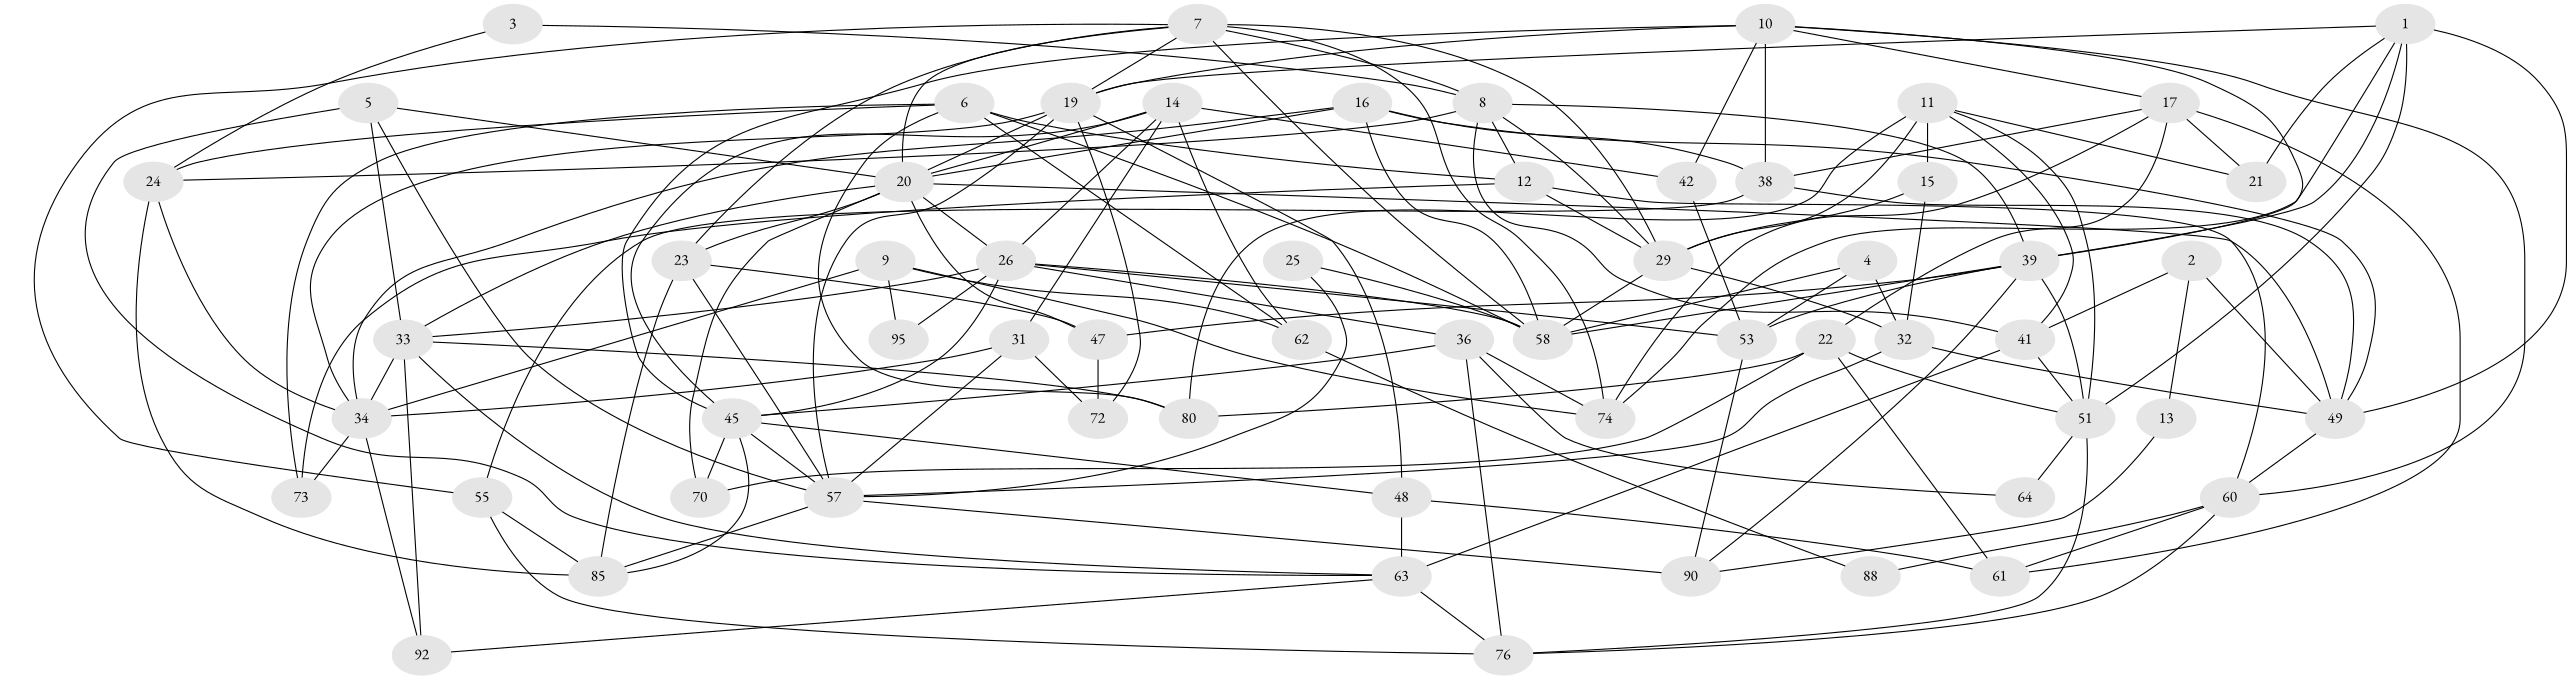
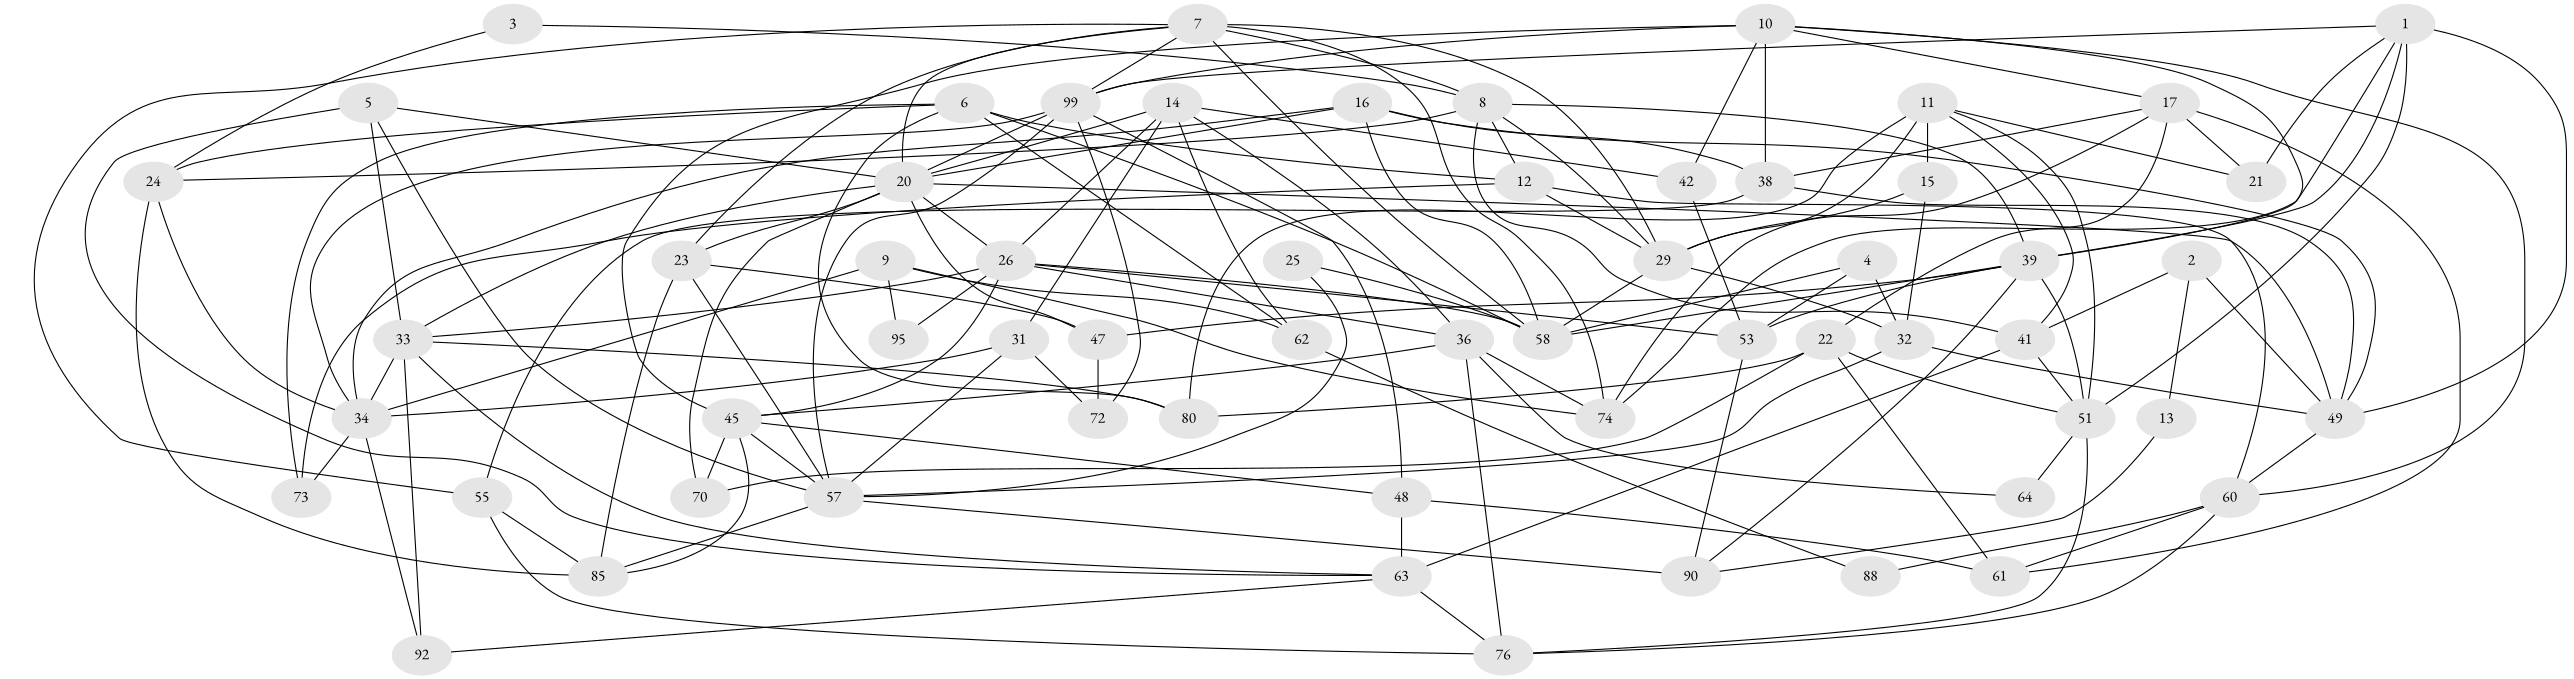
(1071, 103) -> (1071, 103)
(764, 147) -> (1349, 225)
